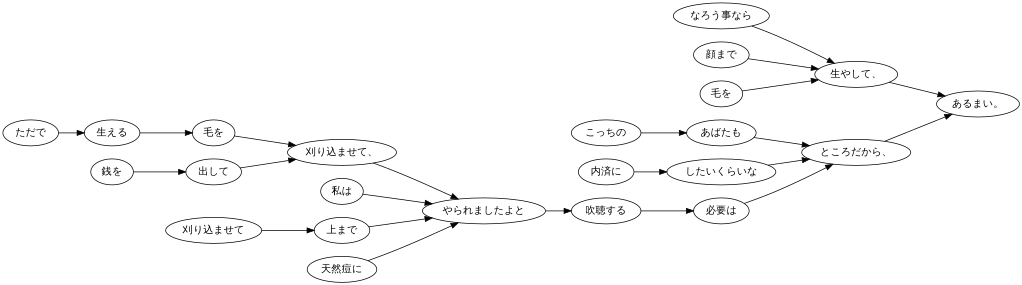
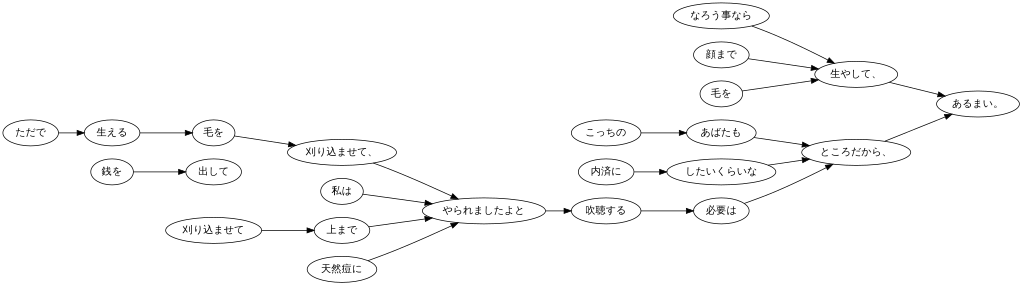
(264, 164) -> none
